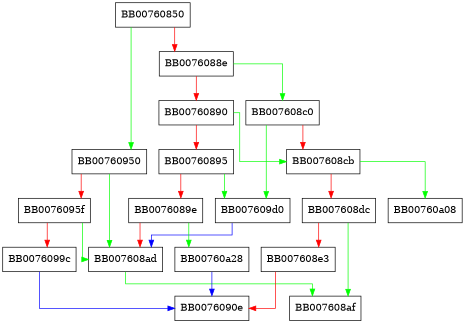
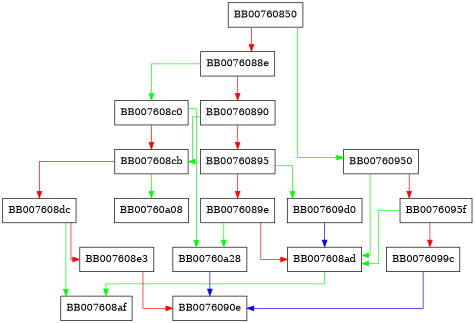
(266, 157) -> (196, 170)
